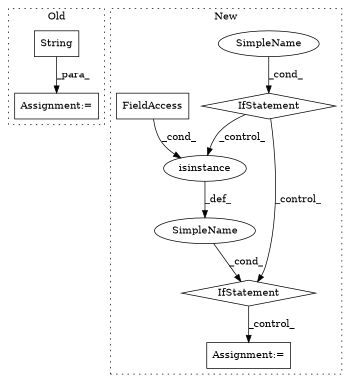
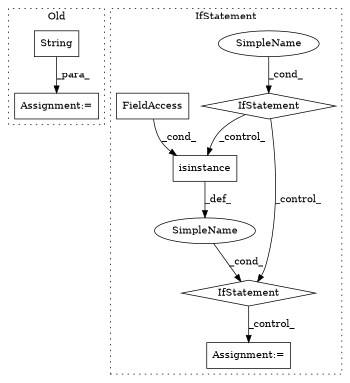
(226, 17) -> (226, 17)
(205, 168) -> (205, 168)
